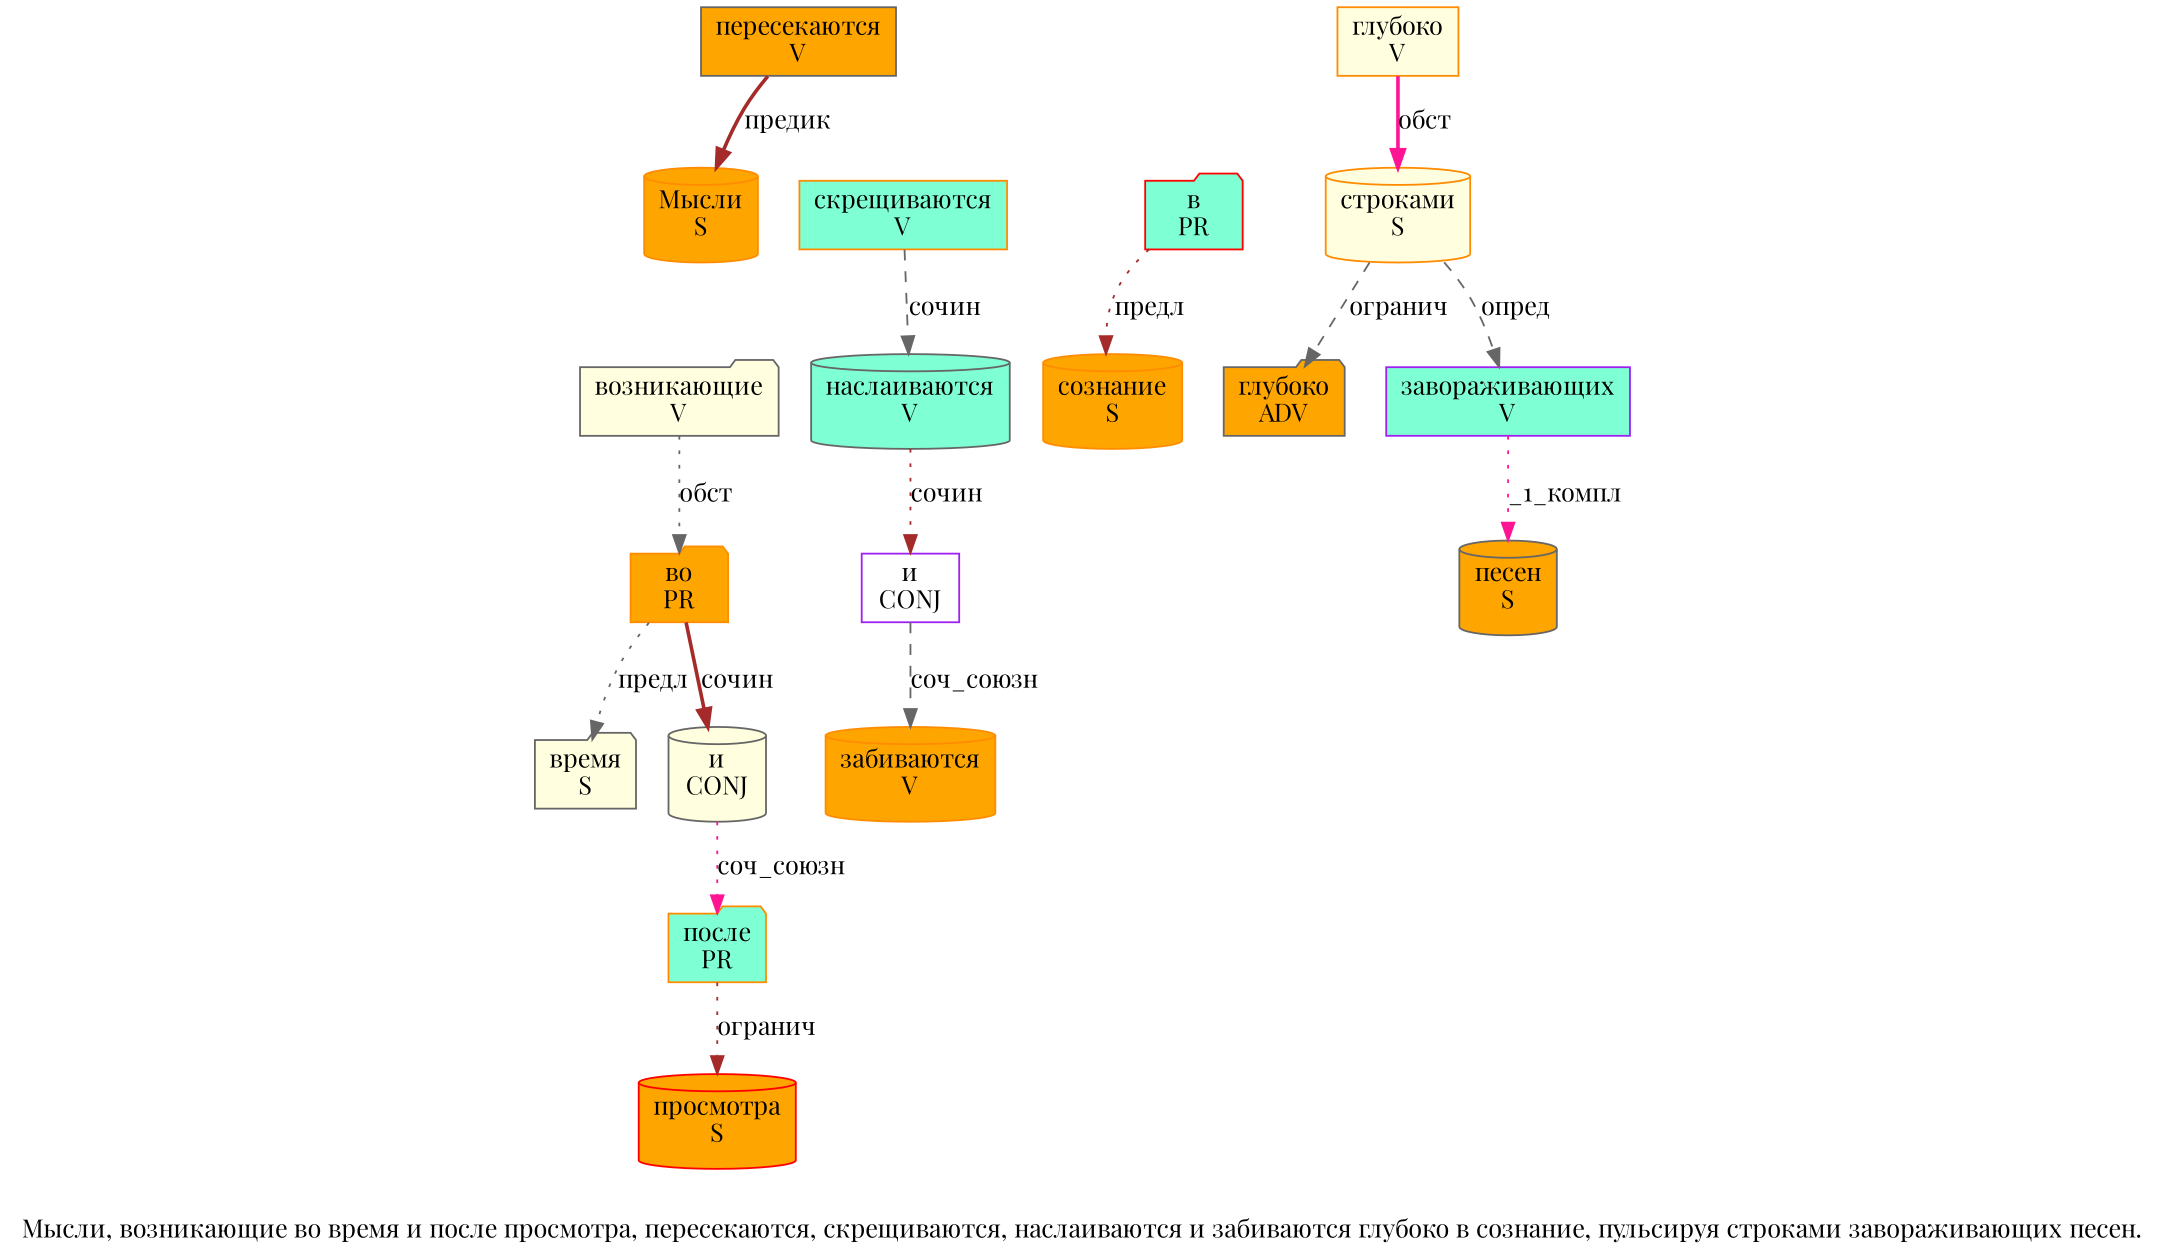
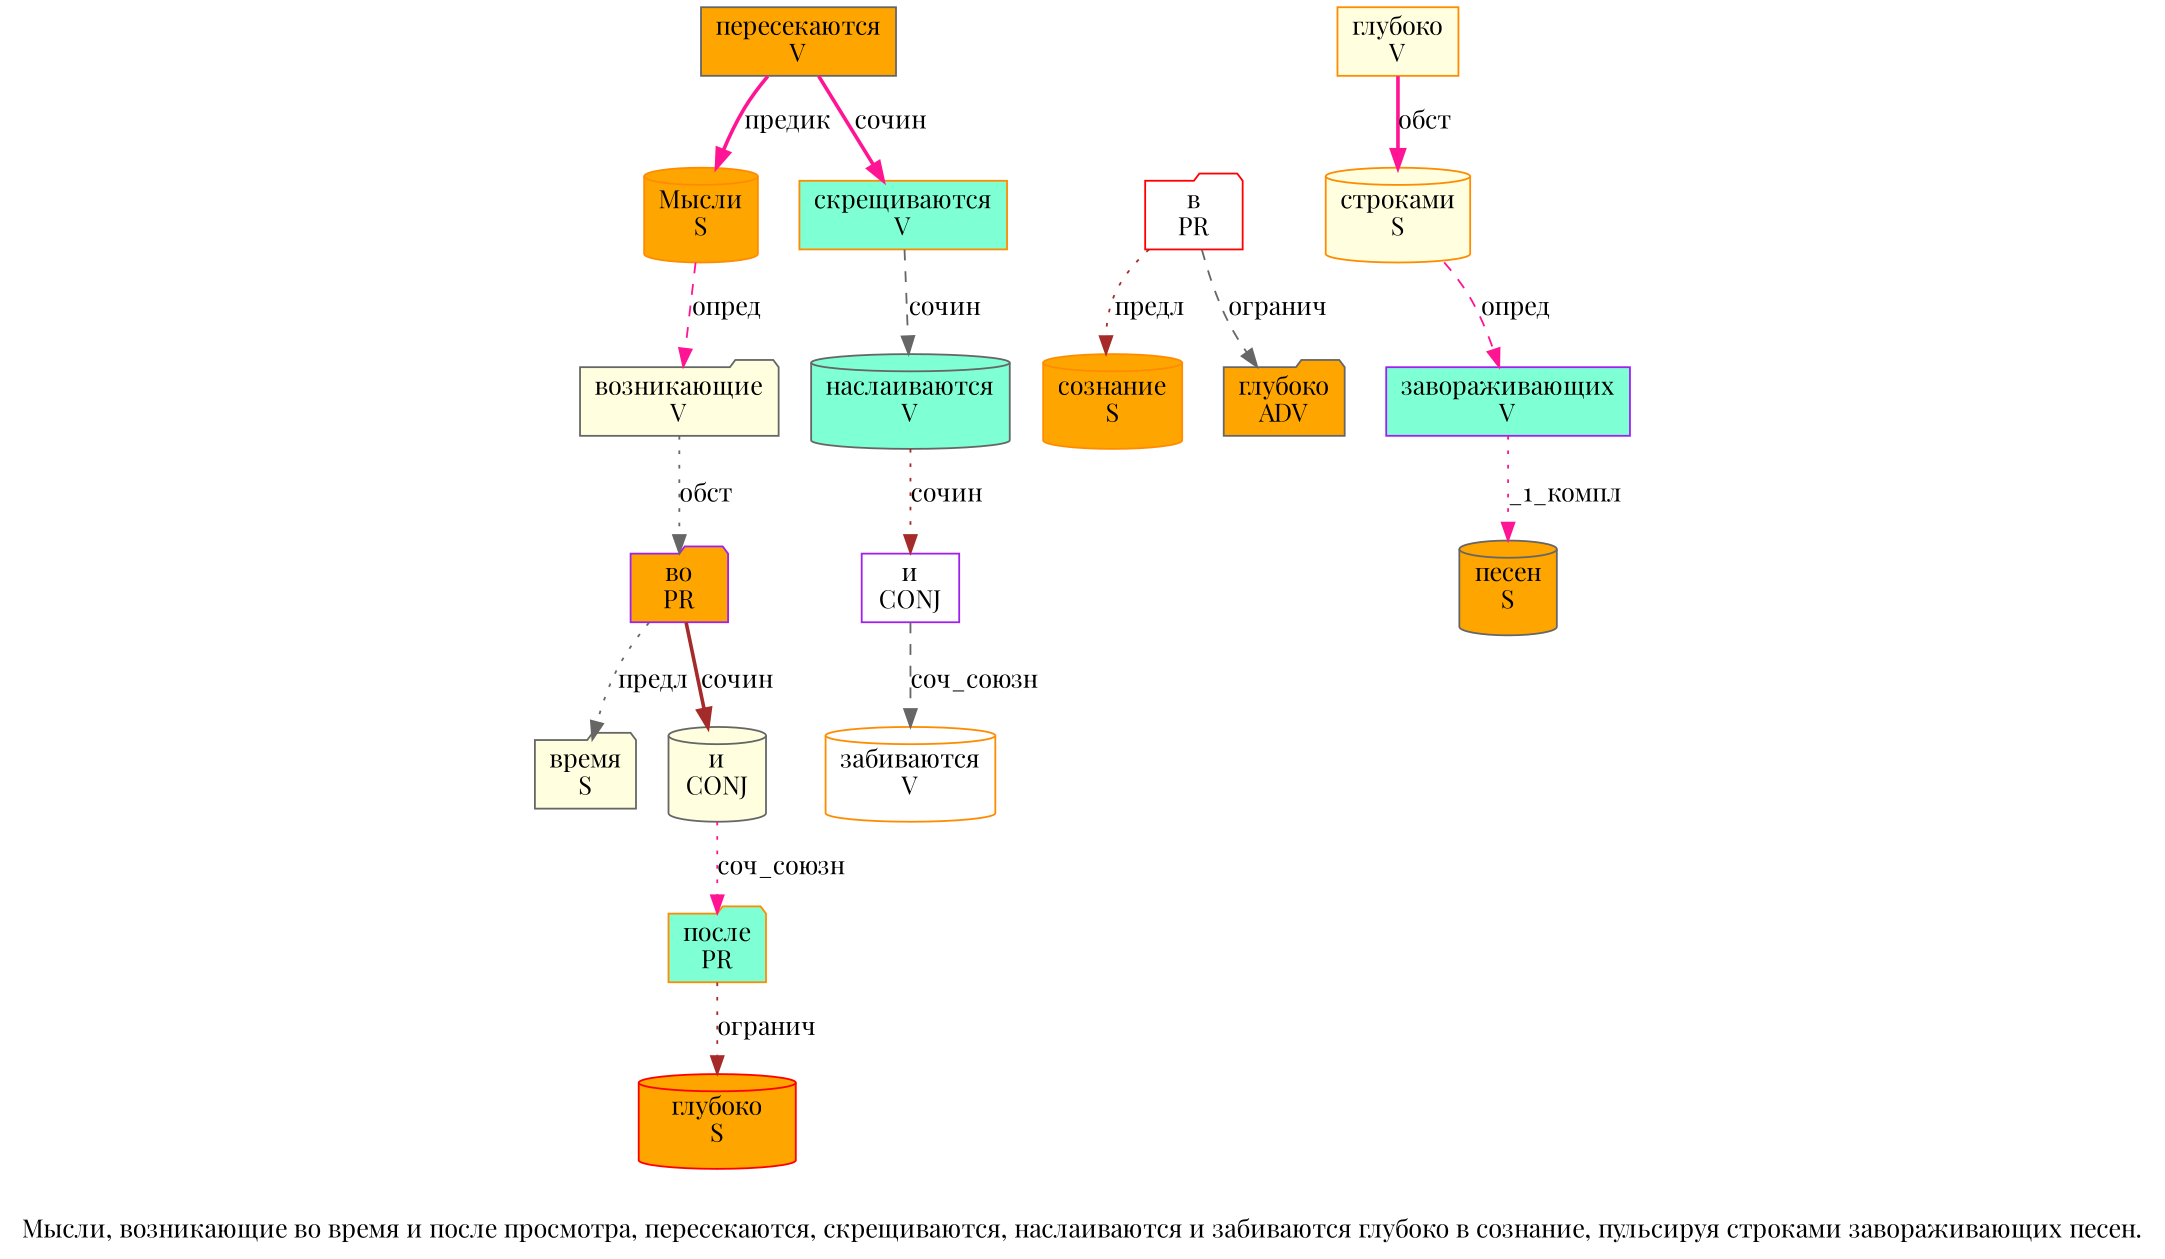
(742, 111) -> (742, 111)
none -> (846, 120)
(1194, 215) -> (1194, 215)
(1473, 304) -> (1473, 304)
none -> (691, 305)
(1342, 307) -> (1220, 303)
(679, 588) -> (679, 588)
(910, 774) -> (910, 774)
(717, 1121) -> (717, 1121)
